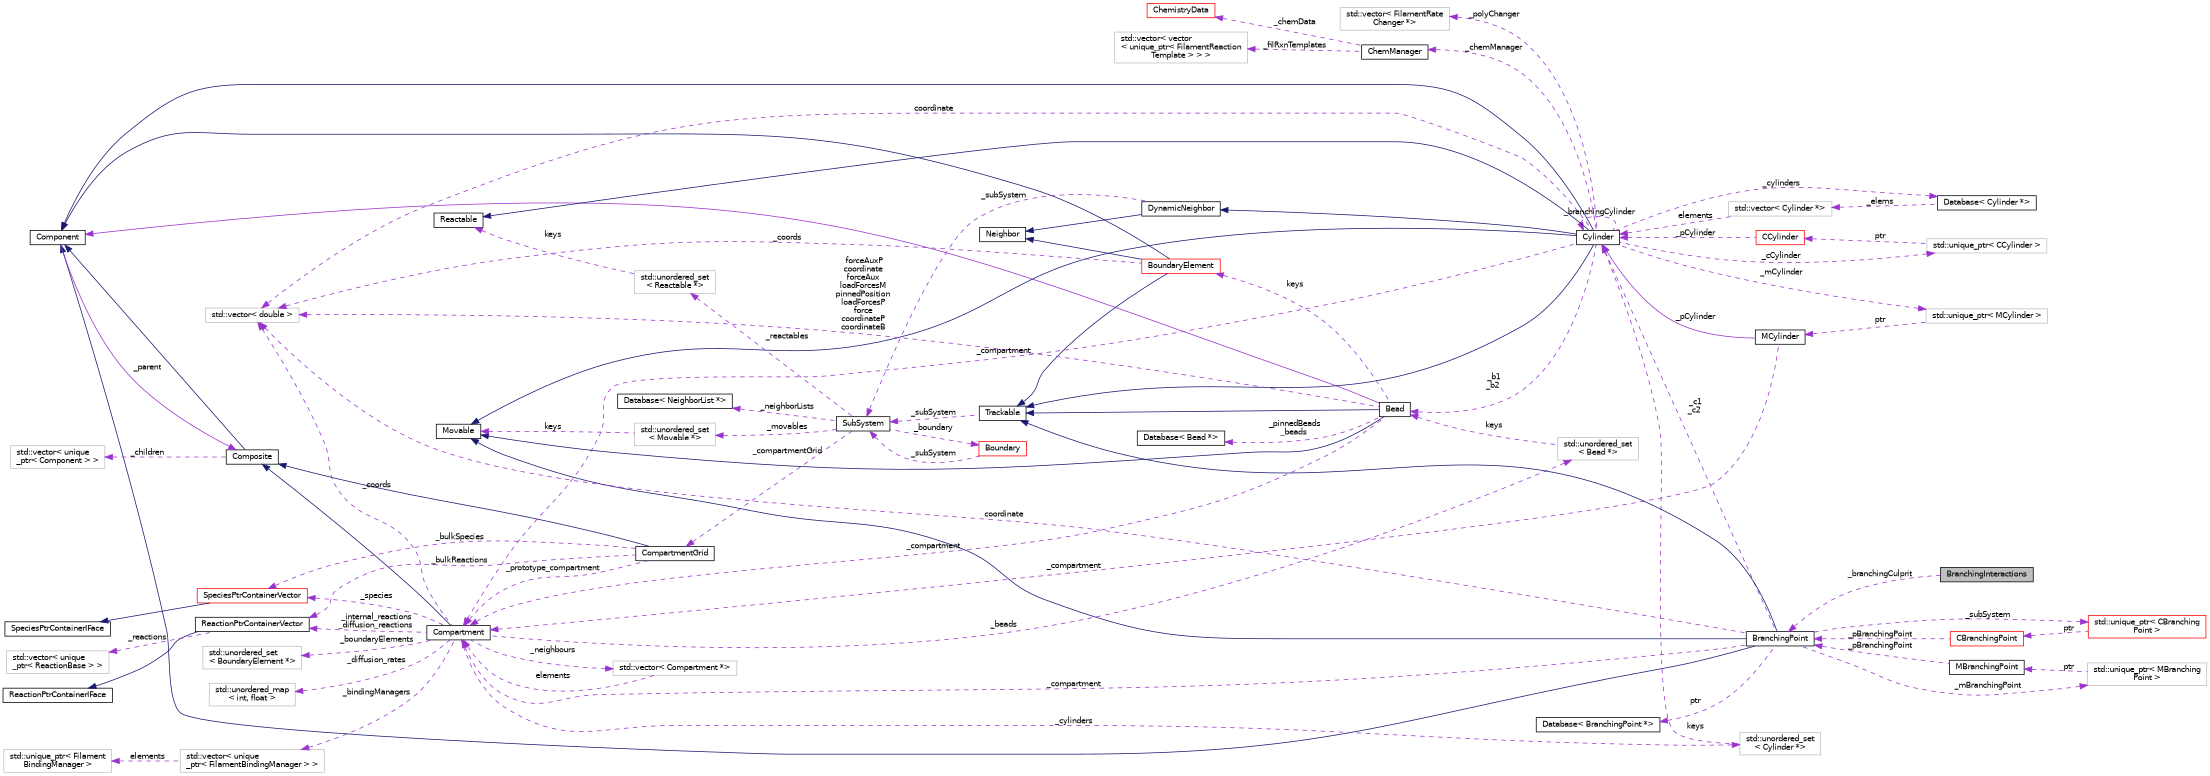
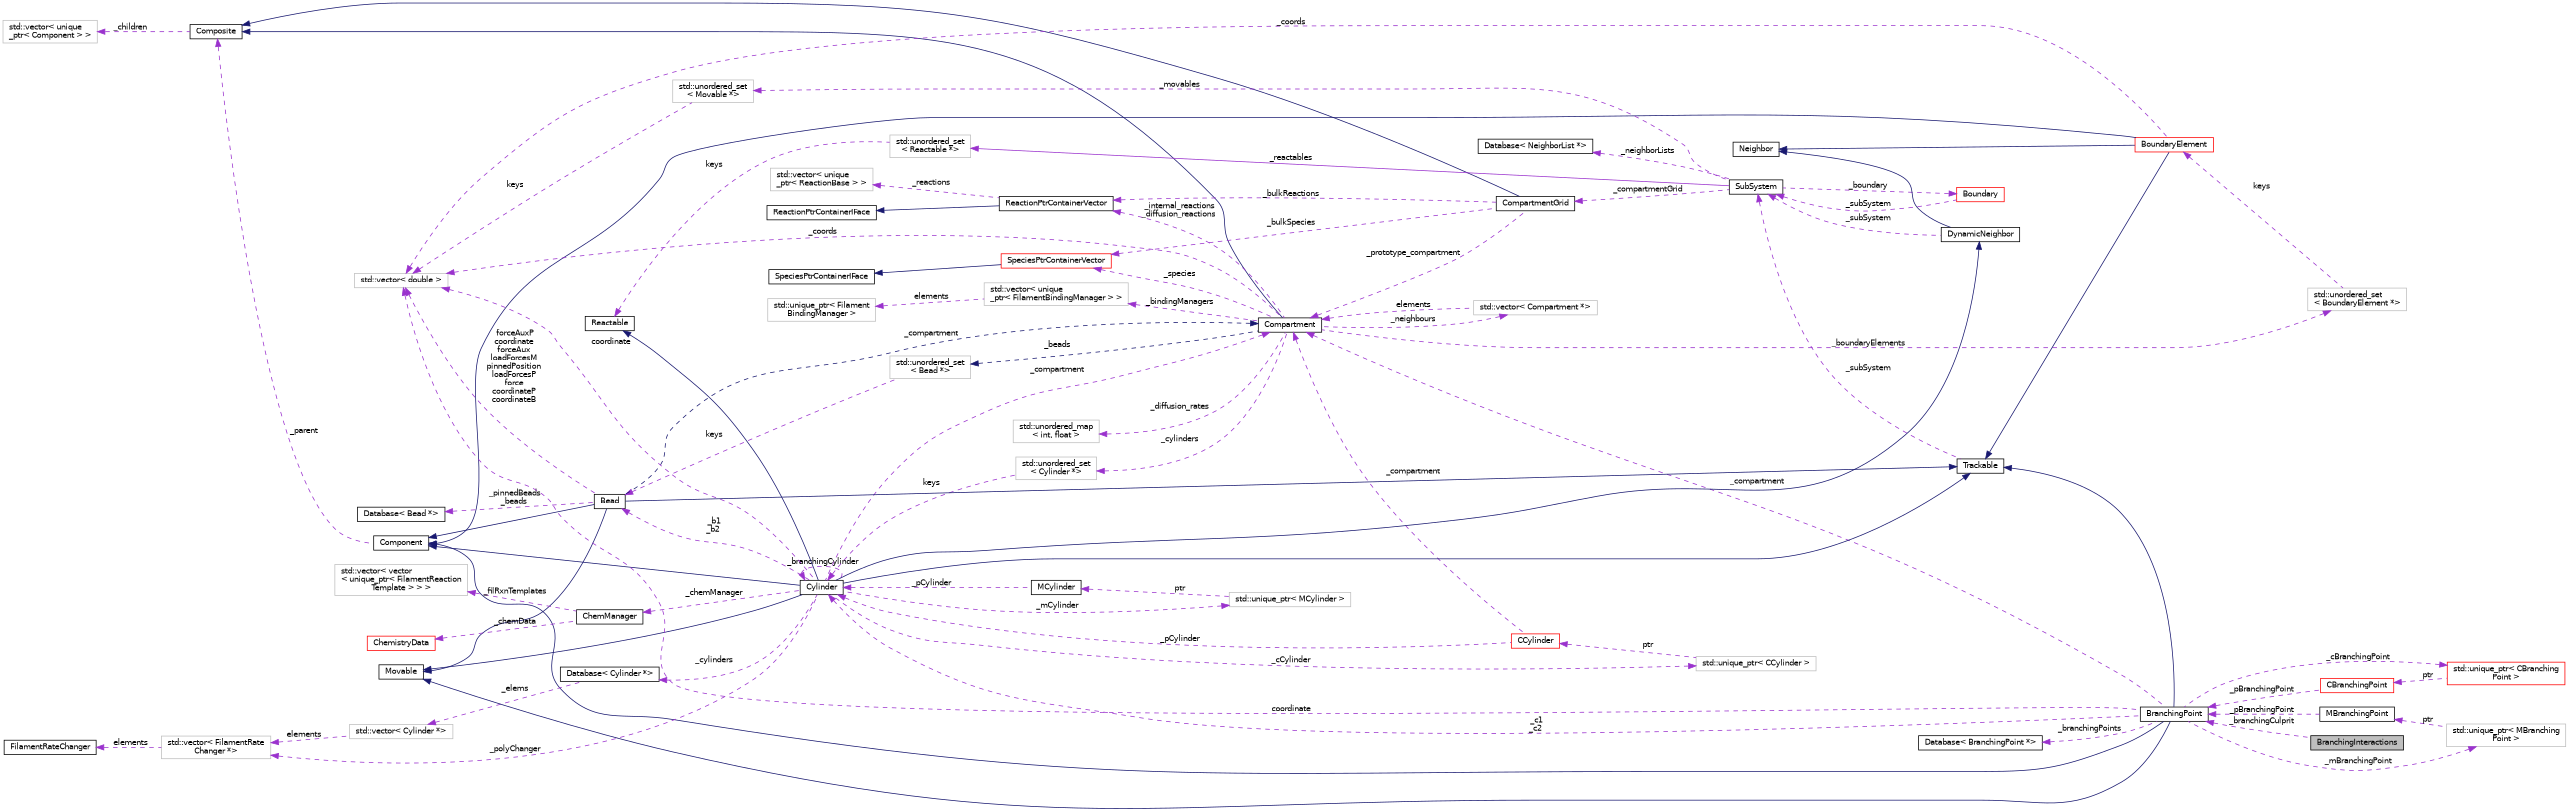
(750, 214) -> (515, 520)
(1681, 225) -> (314, 739)
(1668, 318) -> (941, 587)
(1321, 320) -> (2266, 222)
(158, 350) -> none
(775, 357) -> (1354, 167)
(121, 366) -> (258, 315)
(562, 432) -> (554, 183)
(940, 552) -> (910, 349)
(1186, 560) -> (1387, 505)
(1987, 615) -> (2357, 657)
(1040, 627) -> (1119, 350)
(1694, 701) -> (2089, 729)
none -> (50, 747)
